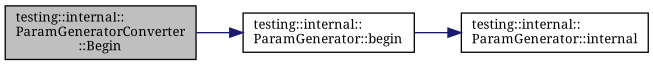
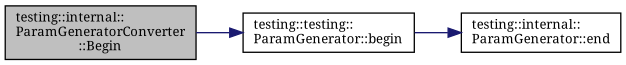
(329, 33) -> (329, 33)
(555, 33) -> (541, 33)
